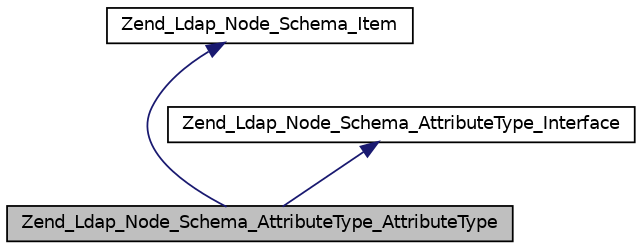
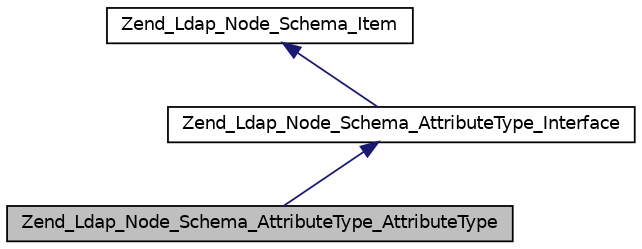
(149, 135) -> (338, 80)
